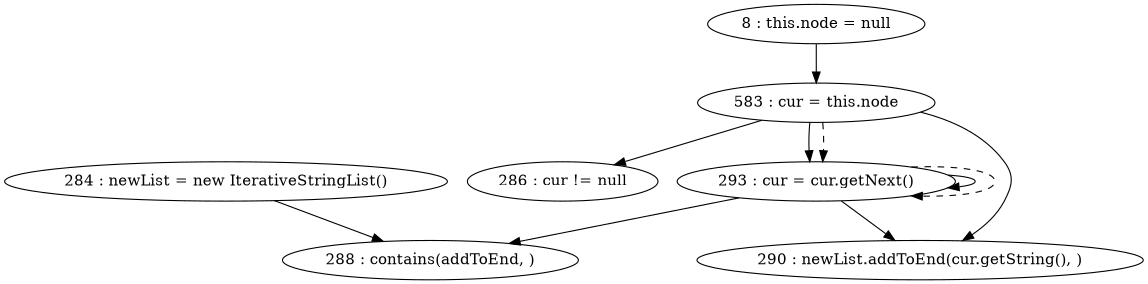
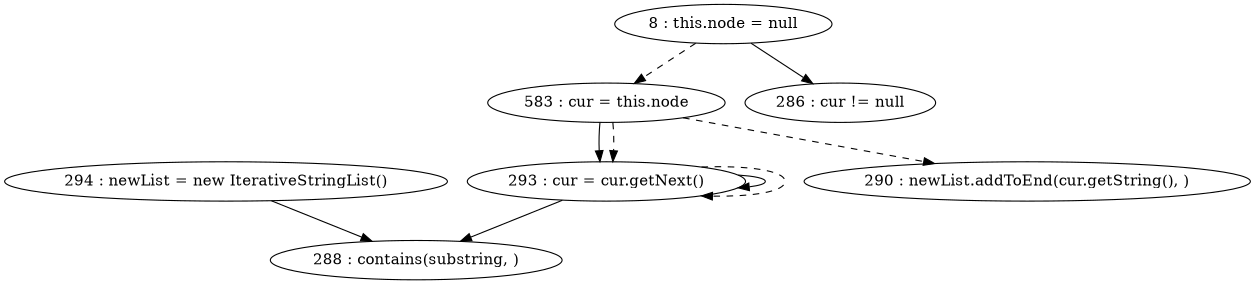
(816, 58) -> (670, 60)
(694, 141) -> (777, 60)
(1001, 158) -> (803, 140)
(226, 181) -> (226, 181)
(864, 217) -> none
(430, 260) -> (416, 260)
